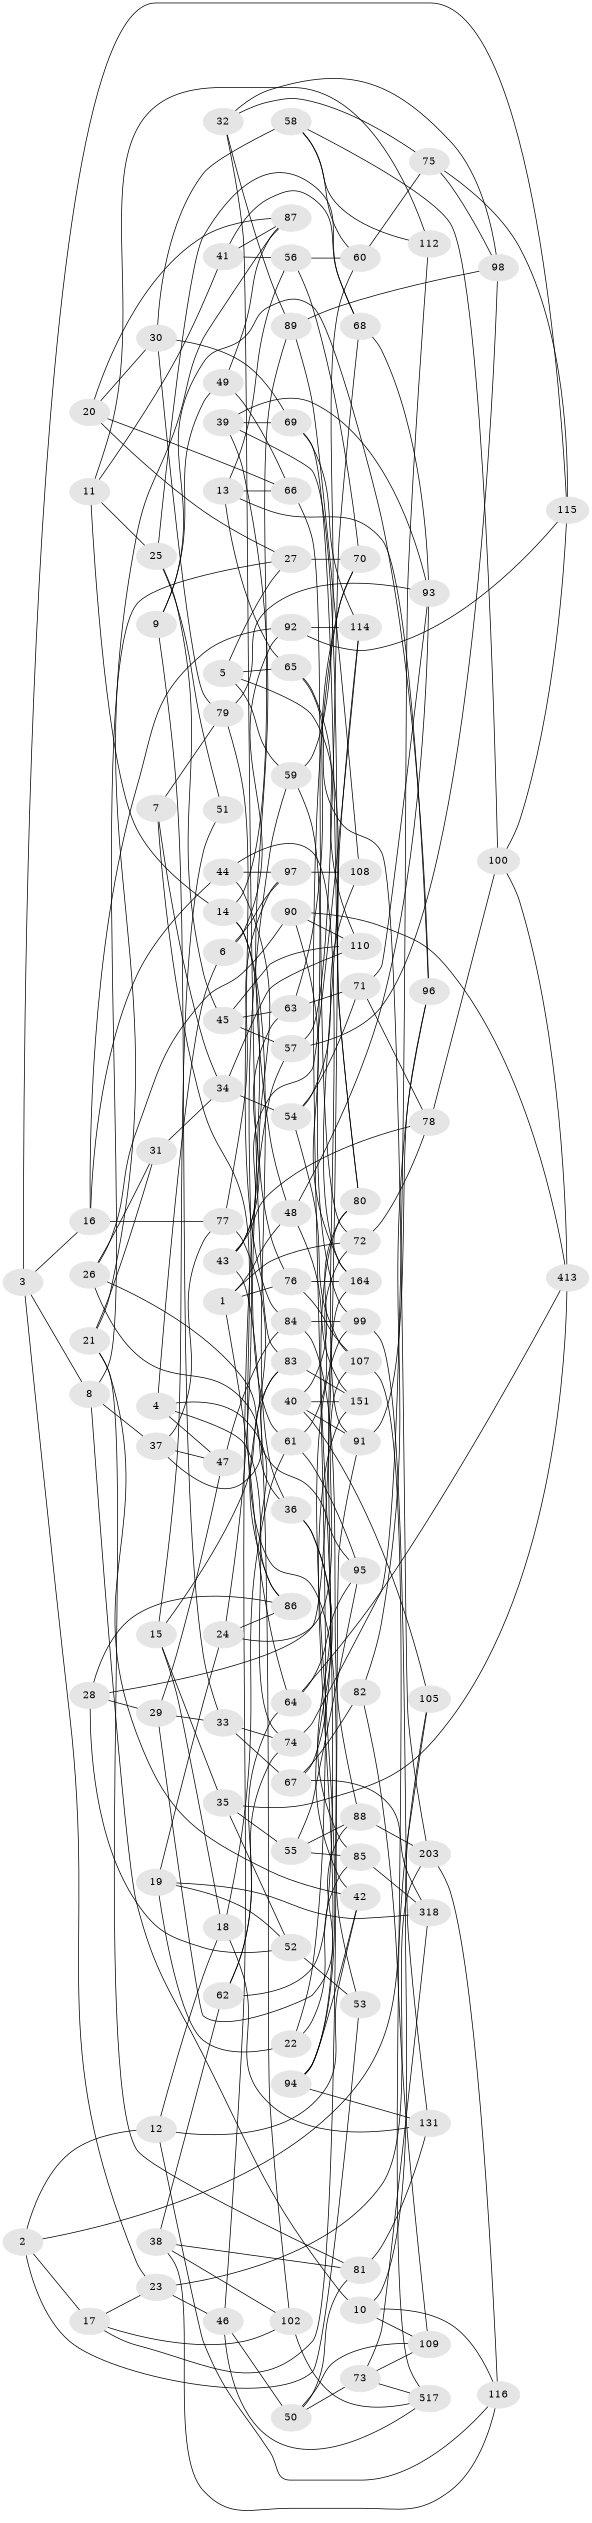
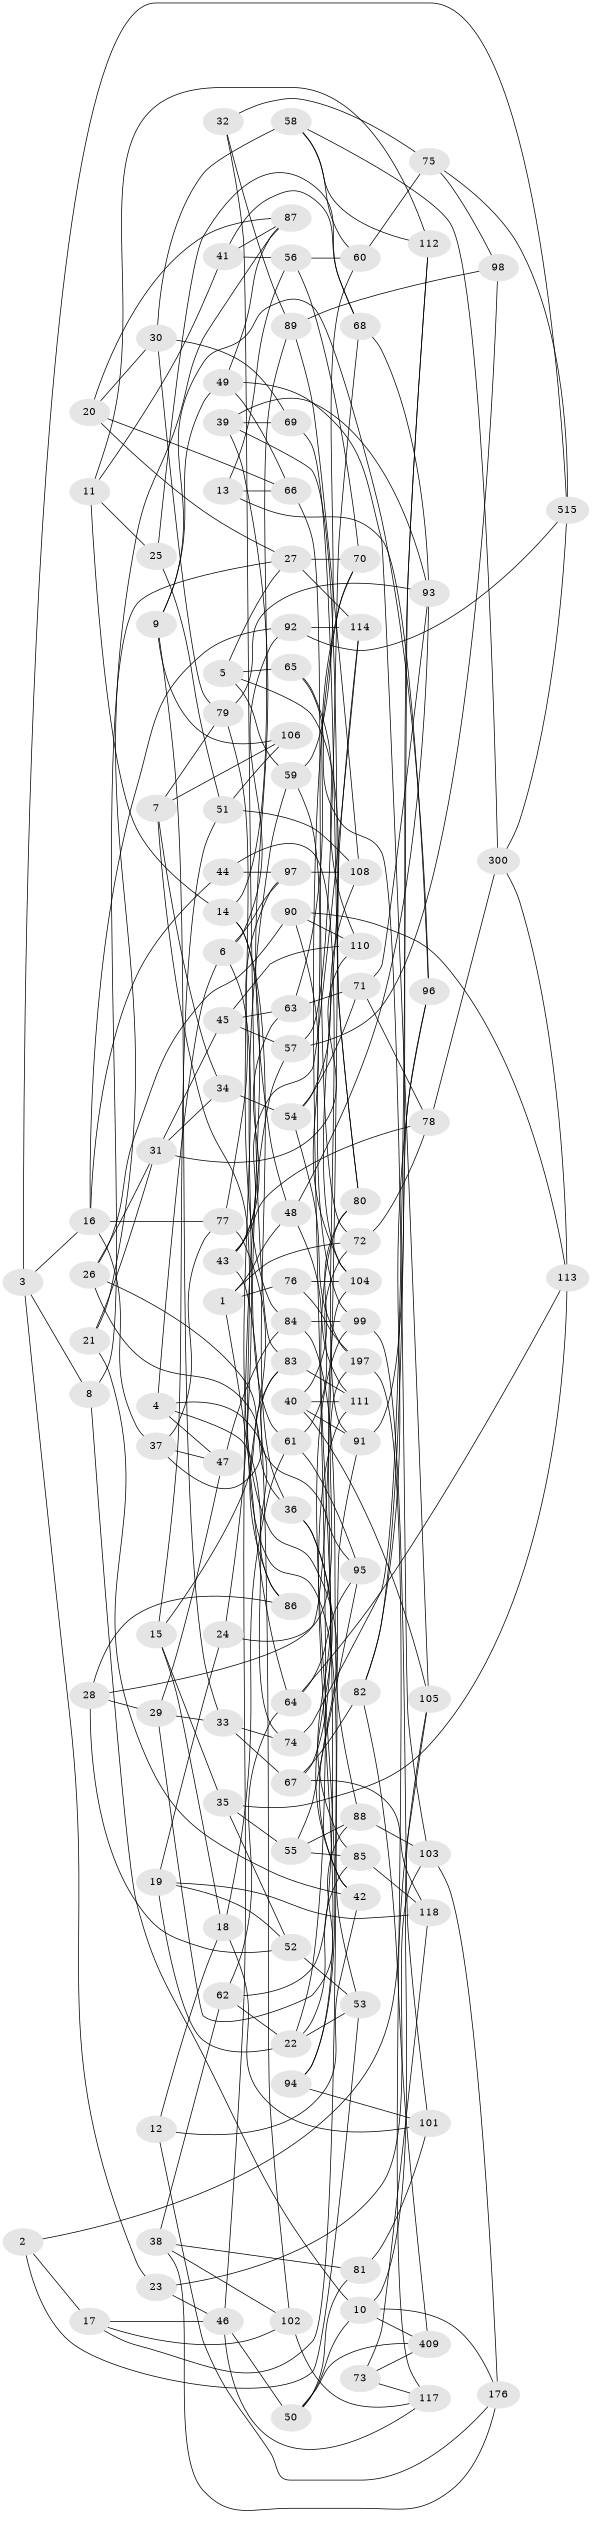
(406, 102) -> none
(568, 510) -> (568, 510)
(330, 523) -> (326, 593)
(243, 584) -> none
none -> (291, 736)
(190, 788) -> (199, 1067)
none -> (302, 823)
(499, 861) -> (499, 861)
none -> (397, 894)
none -> (405, 970)
(264, 999) -> (305, 1142)
(269, 1005) -> none
(568, 1278) -> (568, 1278)
(360, 1282) -> (360, 1282)
(360, 1362) -> (360, 1362)
(360, 1402) -> (360, 1402)
(126, 1423) -> (120, 1325)
(257, 1621) -> none
(115, 1843) -> none
(429, 1854) -> (429, 1854)
(251, 1867) -> (259, 2021)
(429, 1913) -> (429, 1913)
(334, 1994) -> (273, 1535)
none -> (328, 2023)
(429, 2123) -> (429, 2123)
(64, 2159) -> none
(123, 2304) -> (157, 2321)
(429, 2344) -> (429, 2344)
(499, 2395) -> (499, 2395)
(326, 2398) -> (329, 2355)
(429, 2399) -> (429, 2399)
